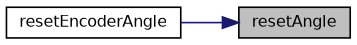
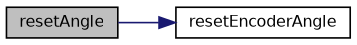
(201, 23) -> (139, 23)
